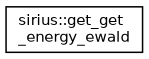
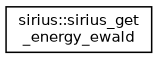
(74, 30) -> (79, 30)
